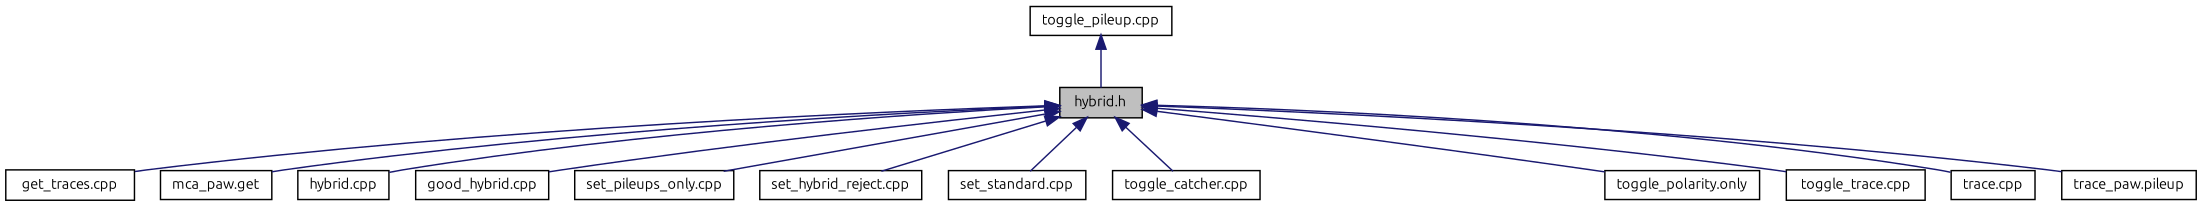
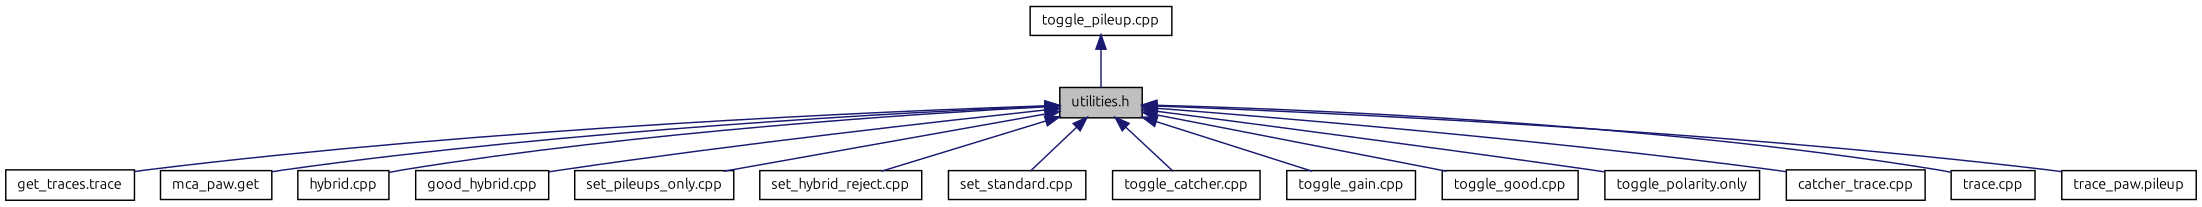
(1101, 103) -> (1101, 103)
(70, 185) -> (70, 185)
none -> (1351, 185)
none -> (1510, 185)
(1856, 185) -> (1856, 185)
